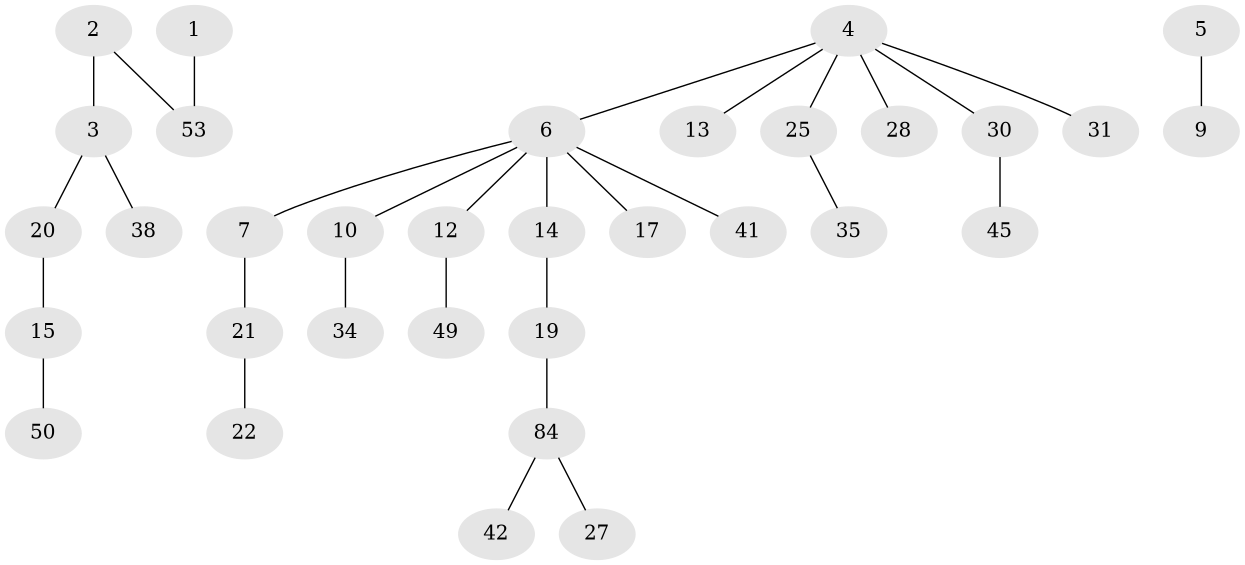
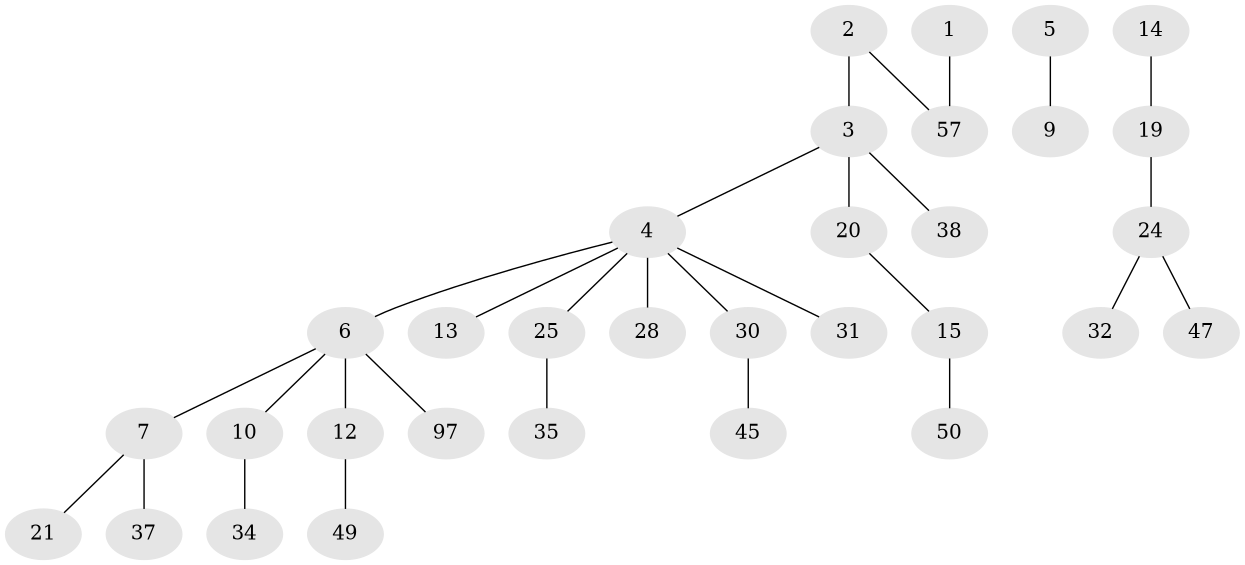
(194, 131) -> (950, 131)
(547, 182) -> none
none -> (748, 182)
(648, 232) -> (446, 434)
(748, 232) -> none
(245, 434) -> none
(547, 434) -> (1151, 232)
none -> (144, 534)
(497, 534) -> (1101, 333)
(597, 534) -> (1201, 333)
